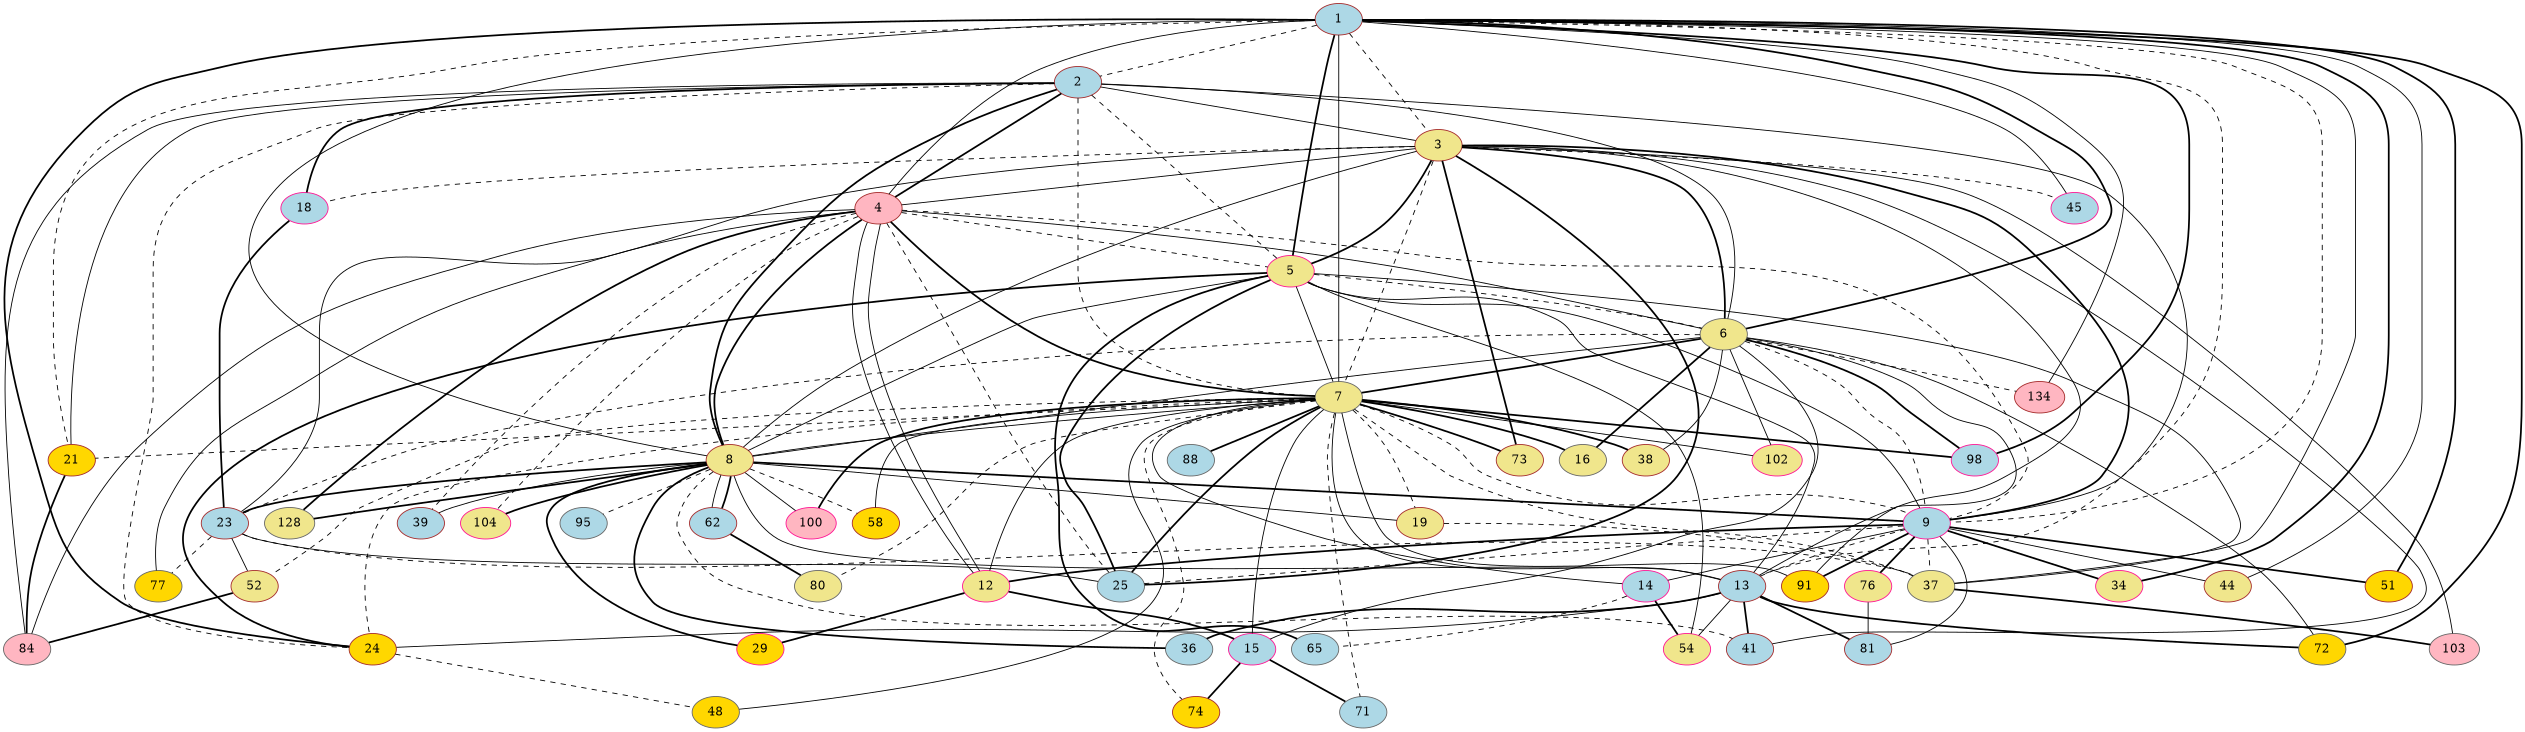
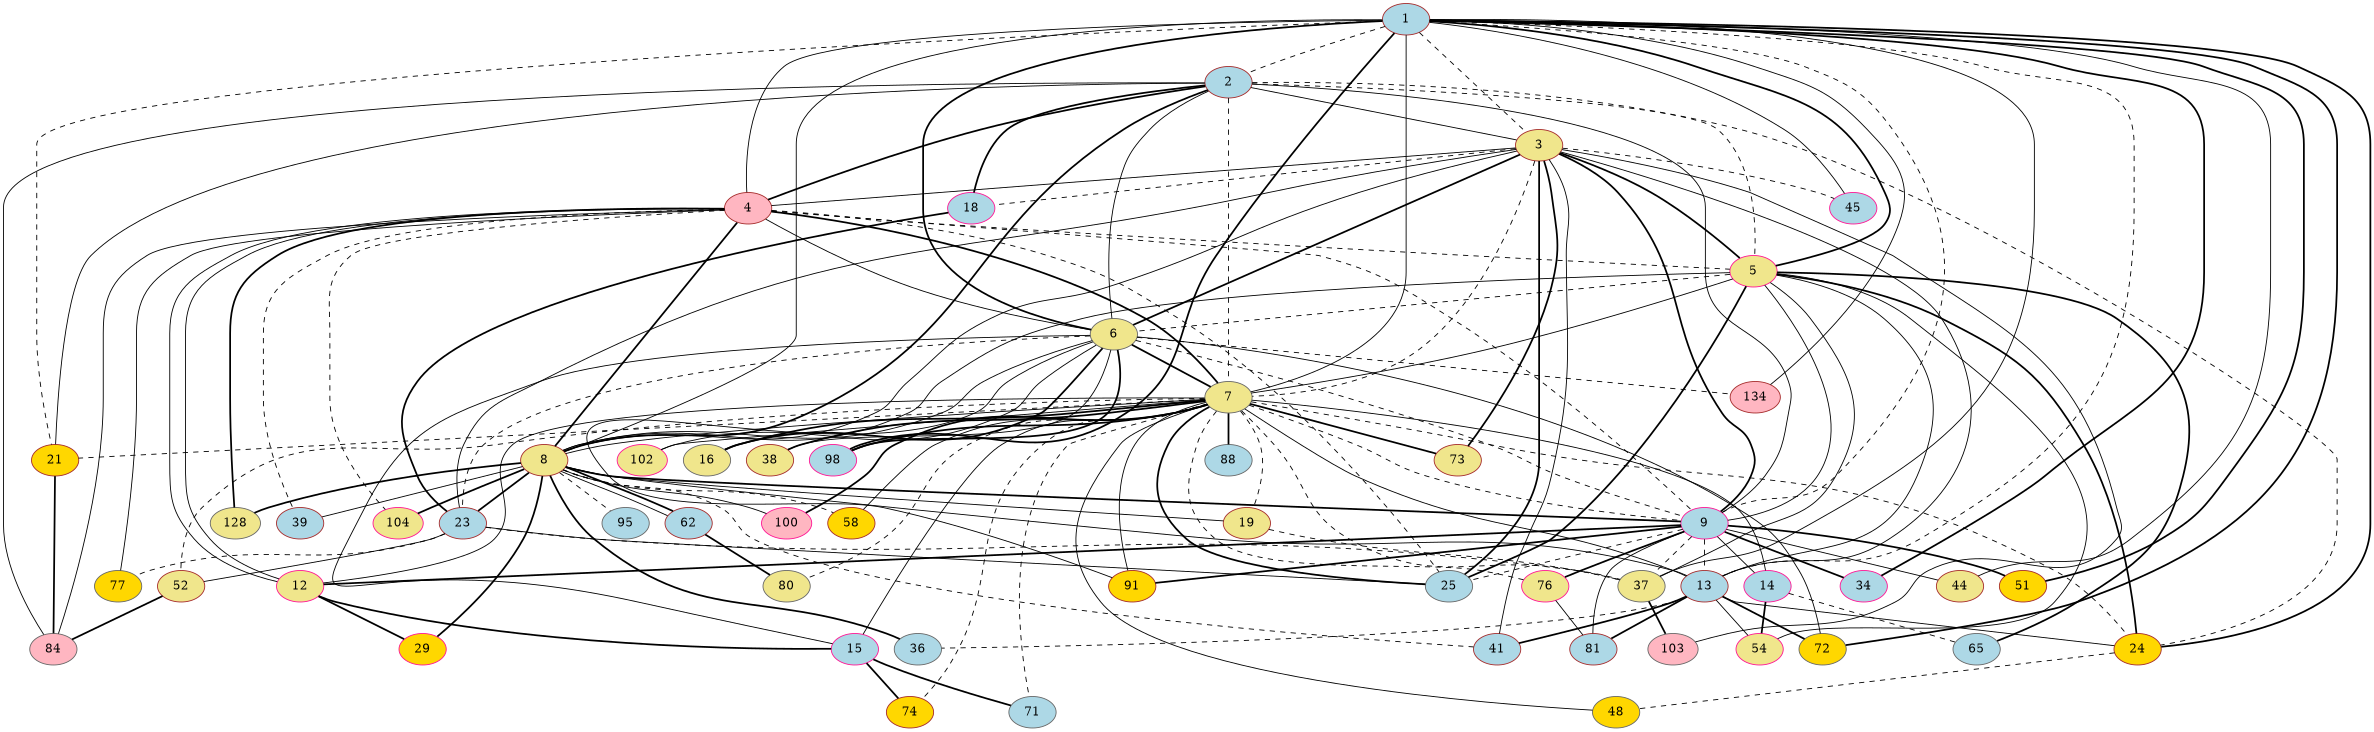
none -> (1297, 562)
(2119, 586) -> (1864, 586)
(1463, 610) -> (1278, 639)
